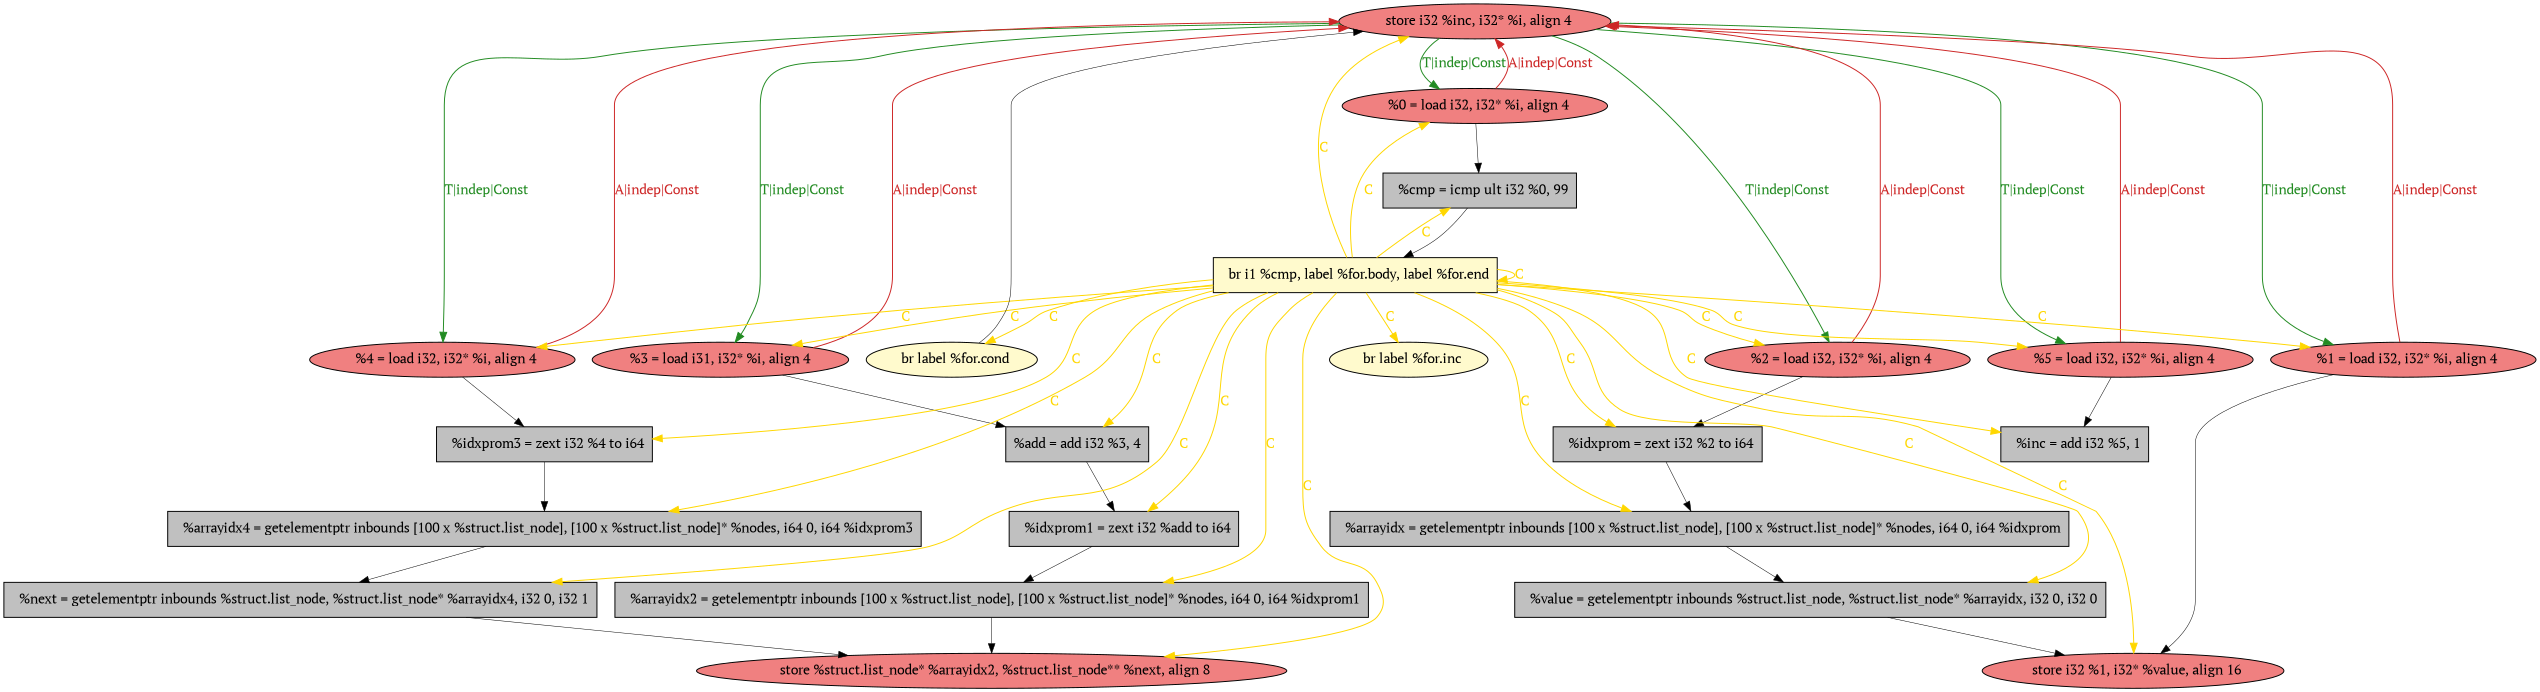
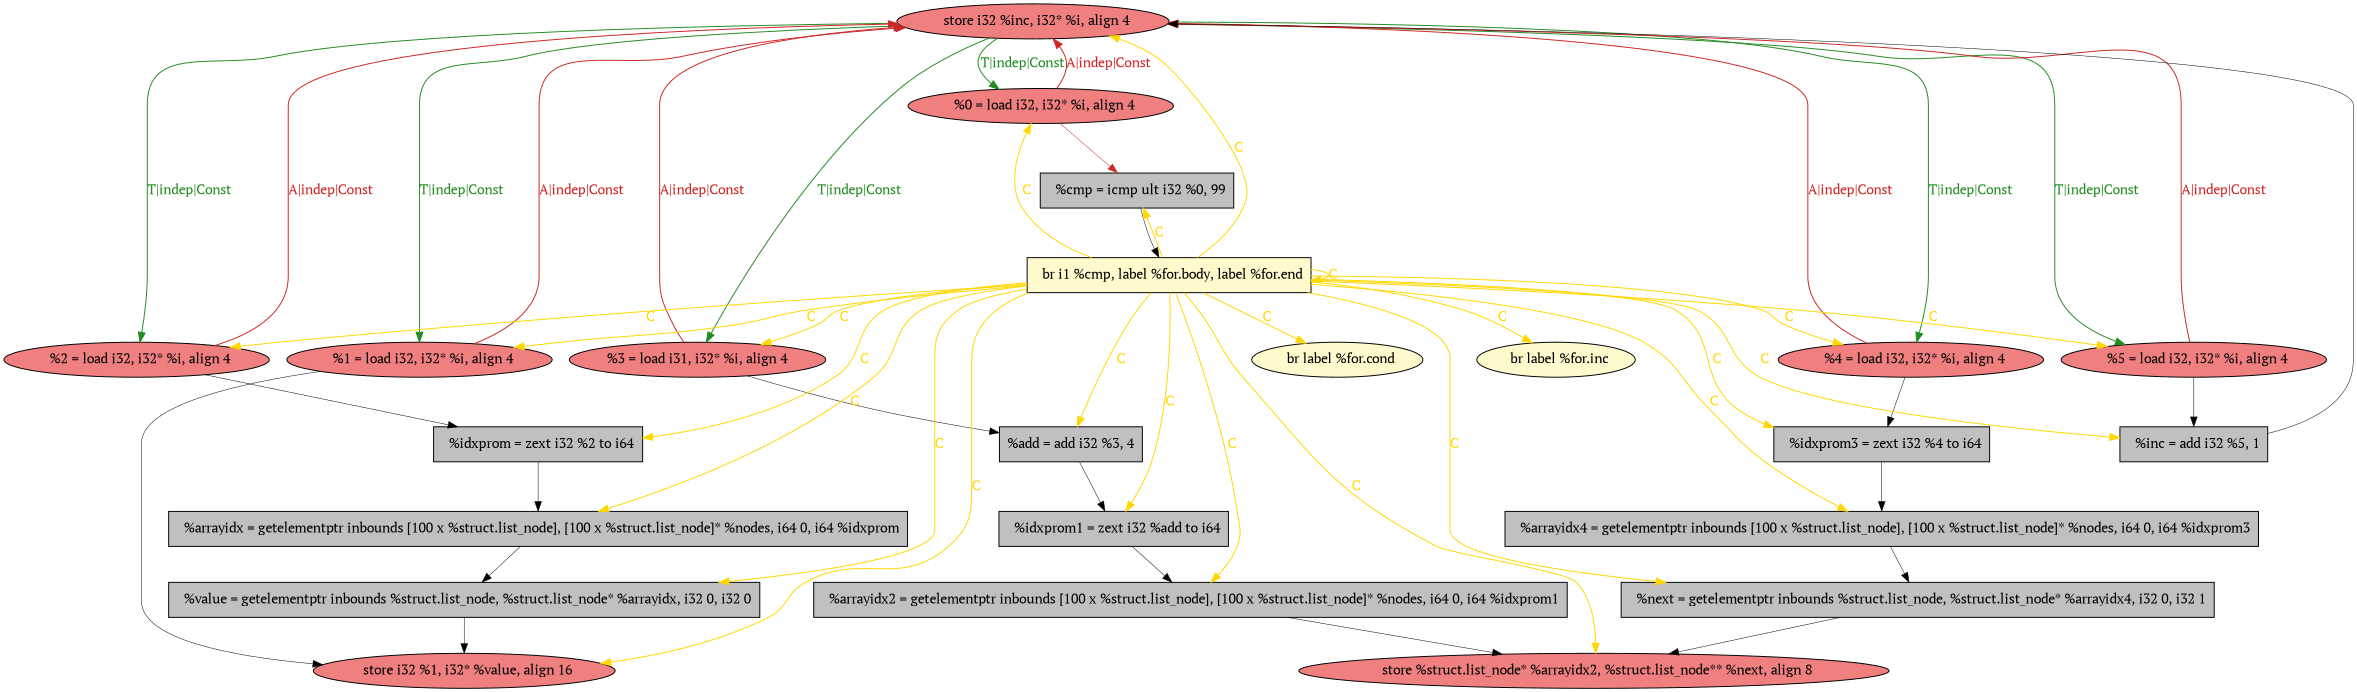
(1055, 78) -> (1957, 48)
(1477, 143) -> (1085, 145)
